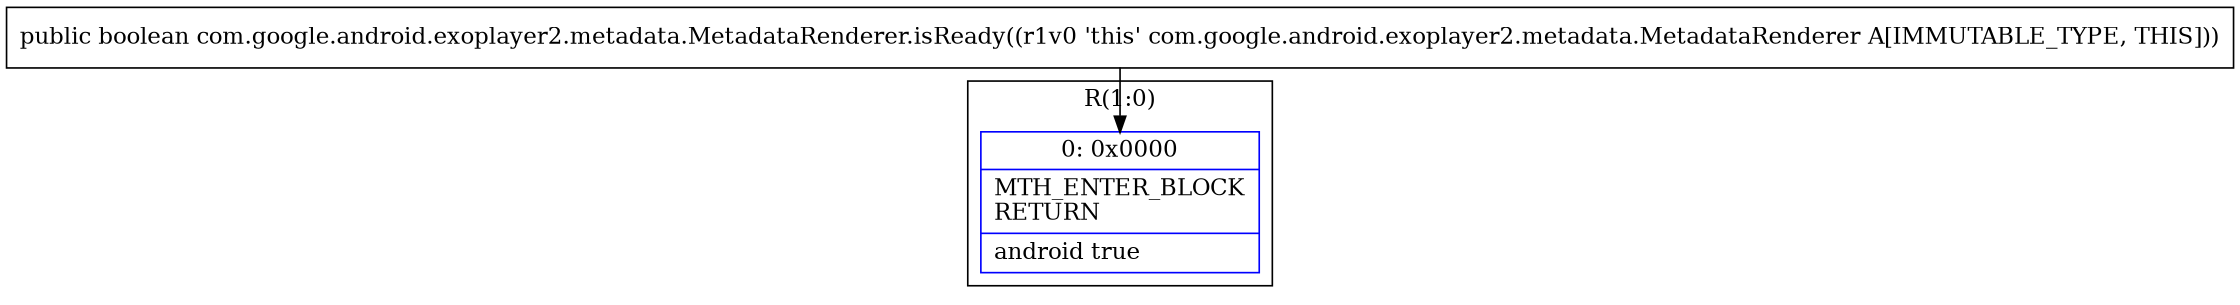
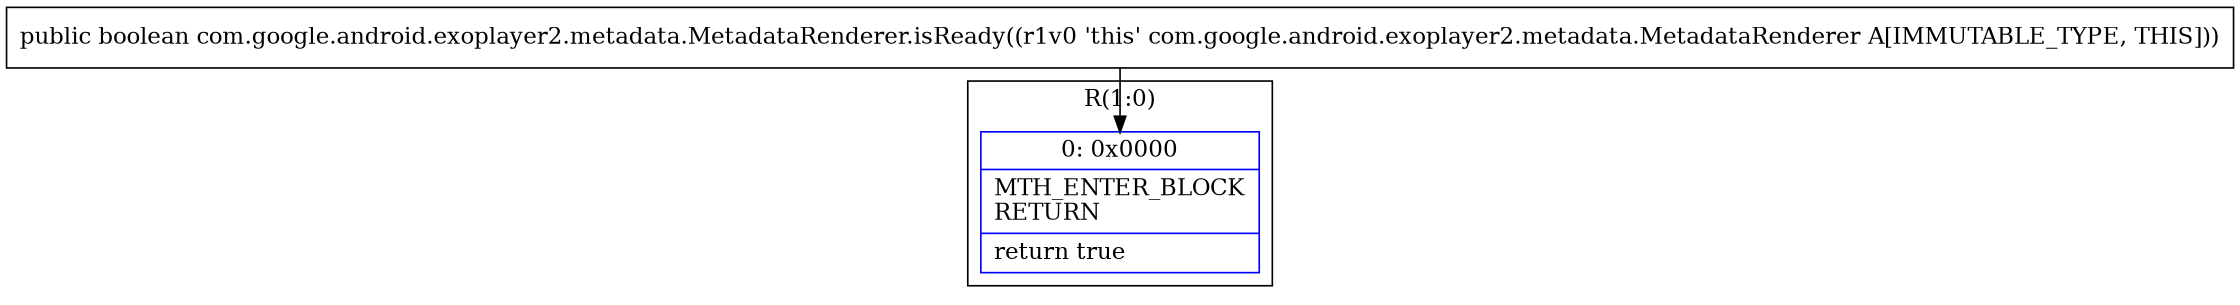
(1068, 252) -> (1060, 252)
